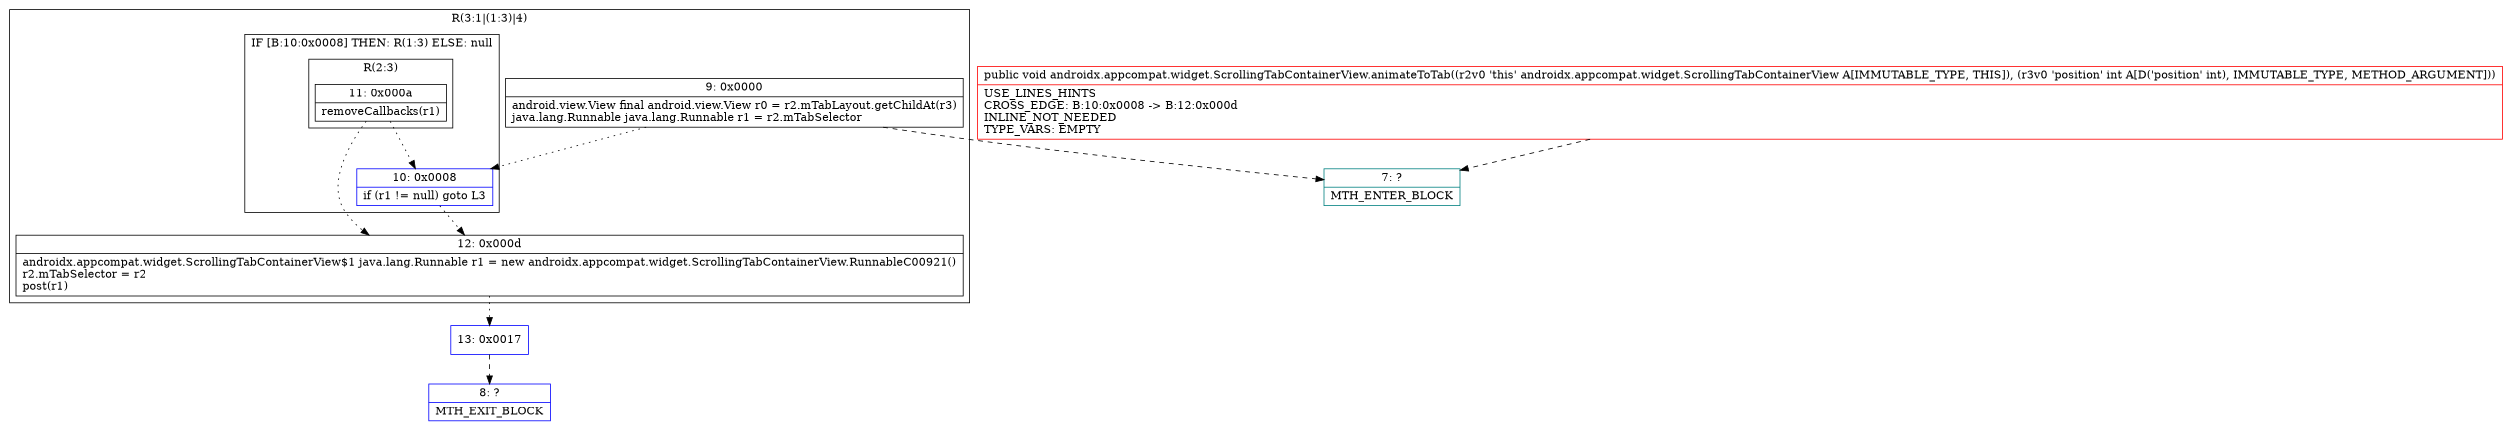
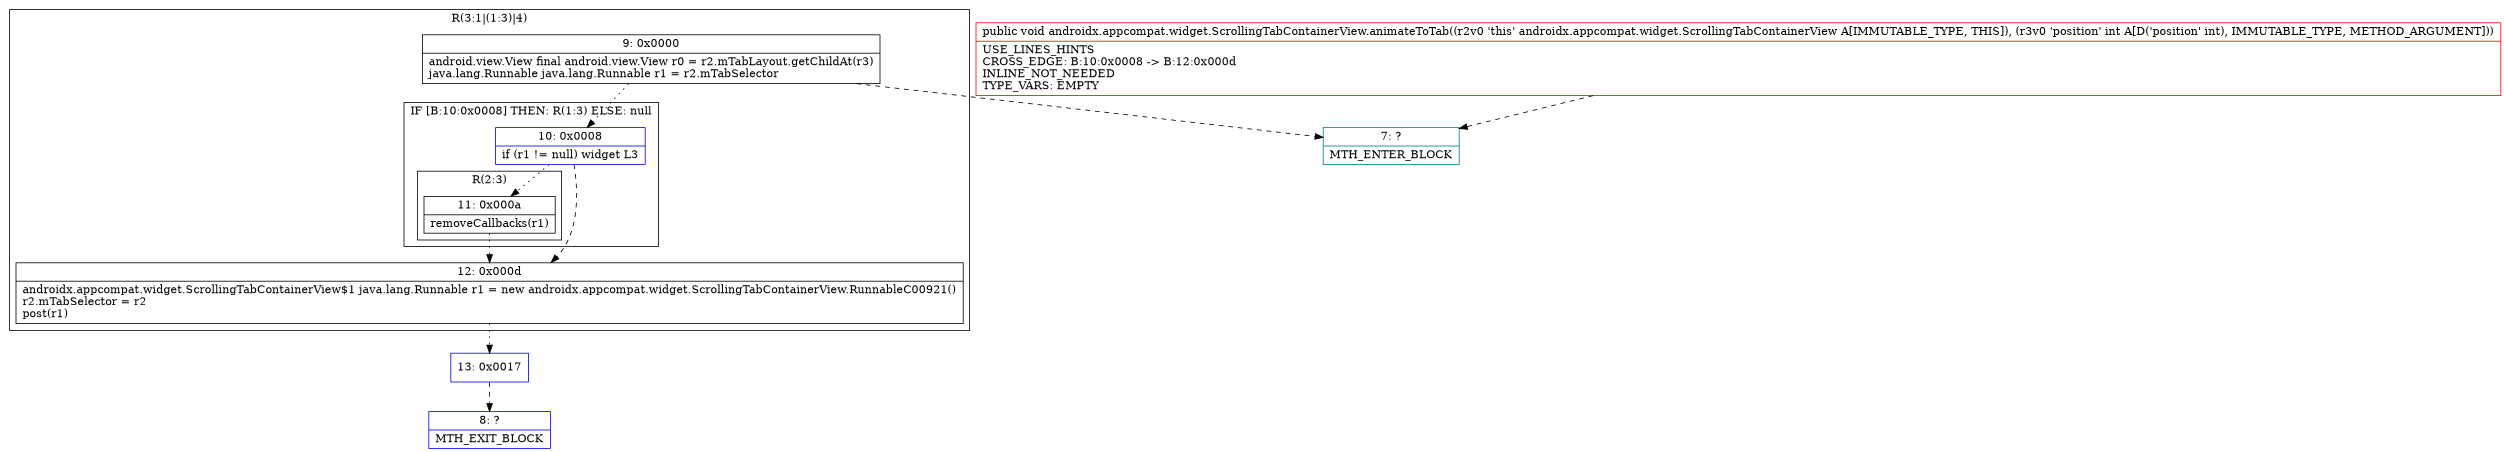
(401, 141) -> (533, 178)
(425, 196) -> (570, 155)
(449, 217) -> (575, 213)
